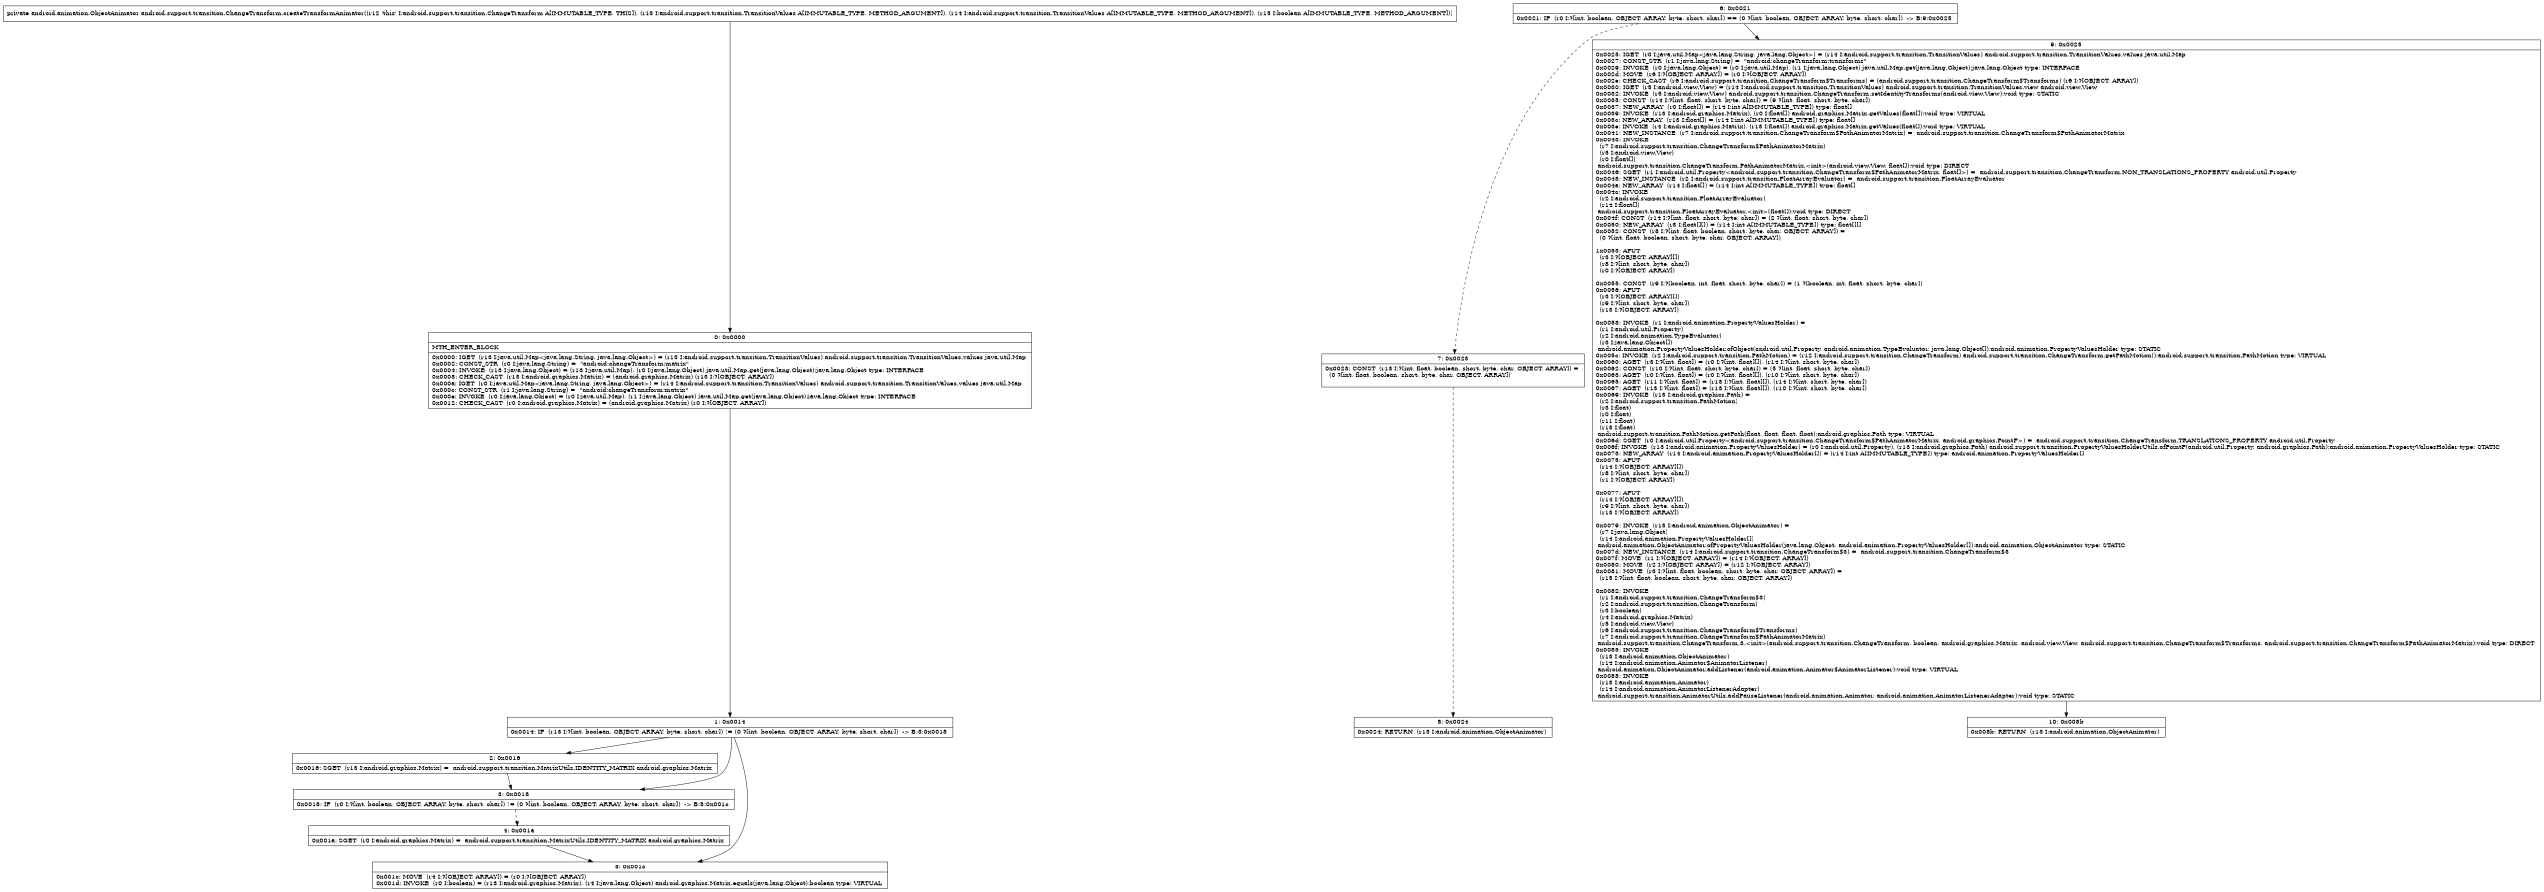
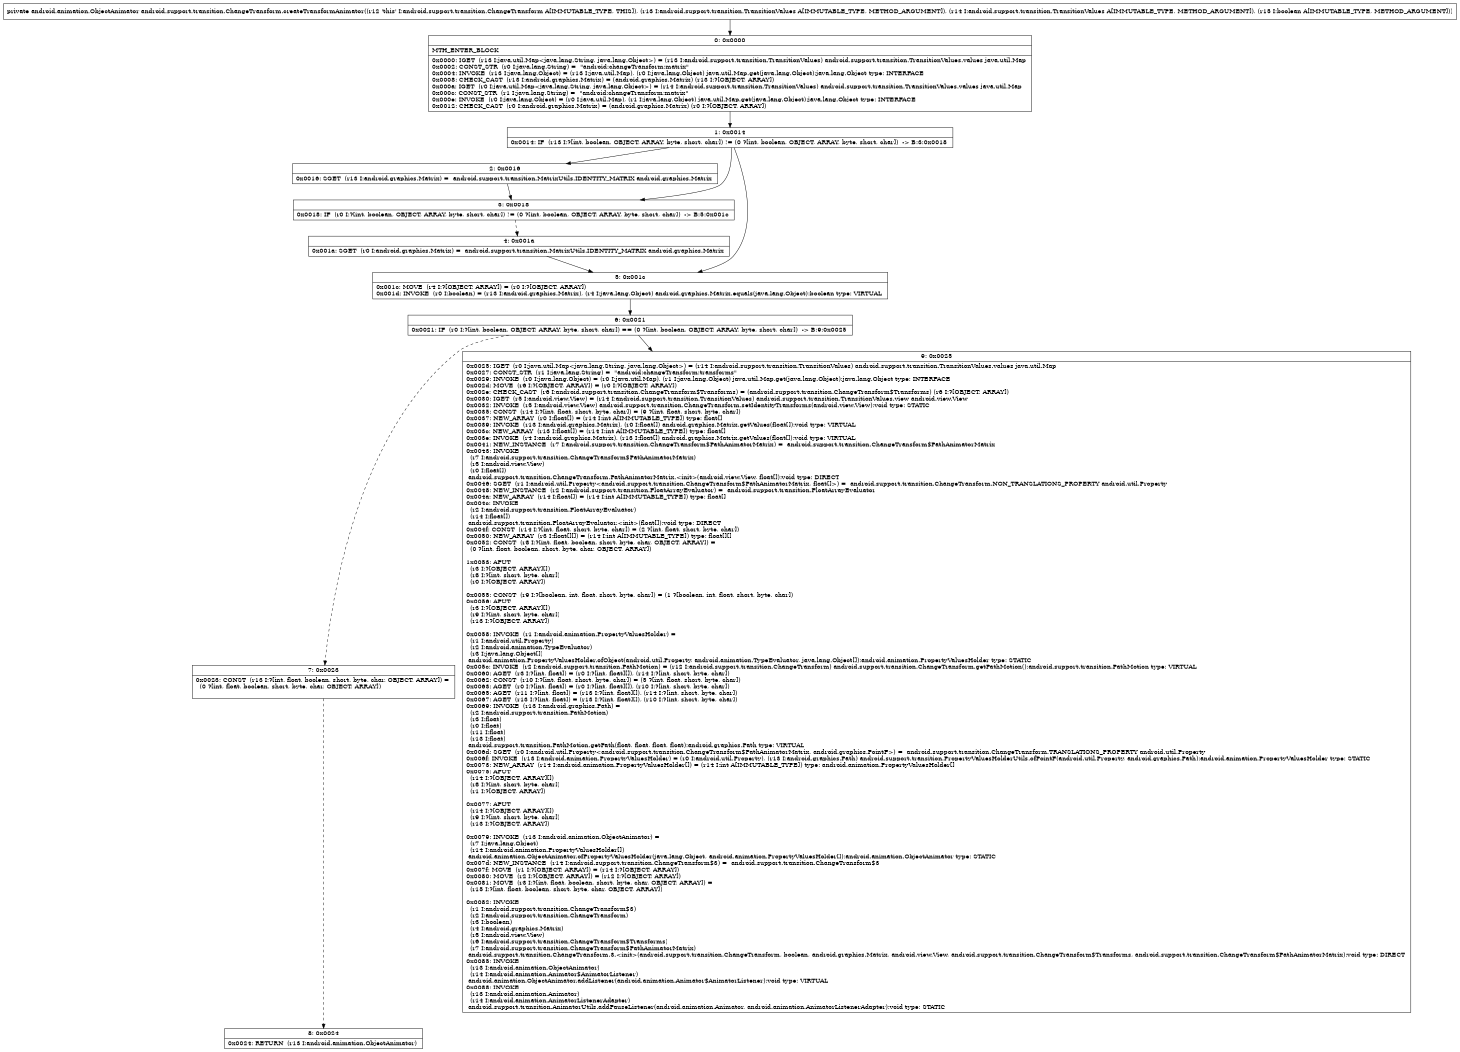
none -> (630, 305)
(2066, 727) -> none
